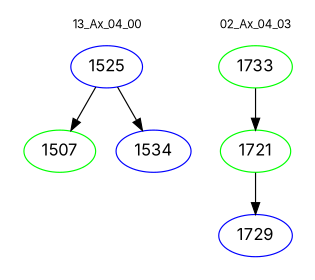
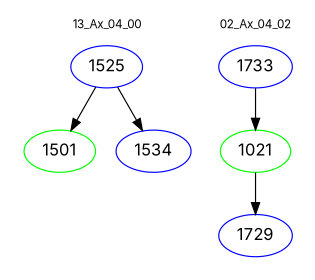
(256, 25) -> (256, 25)
(256, 67) -> (256, 67)
(60, 151) -> (60, 151)
(256, 151) -> (256, 151)
